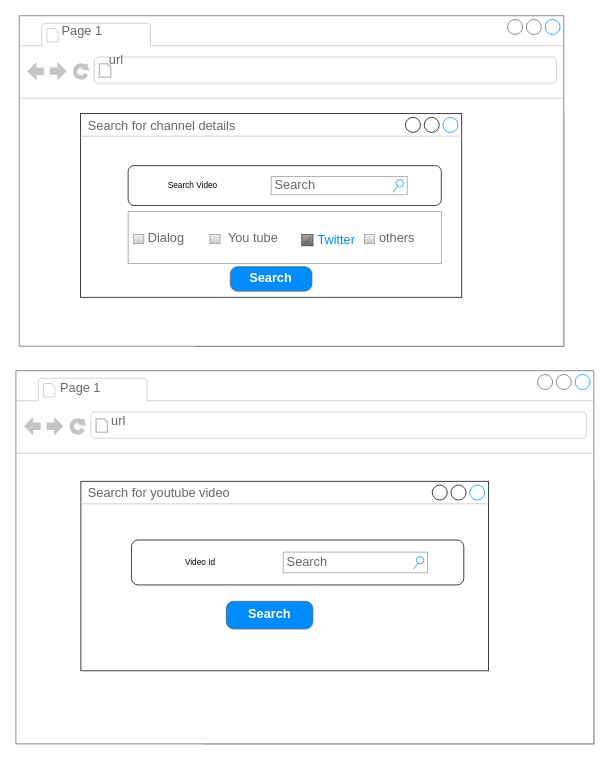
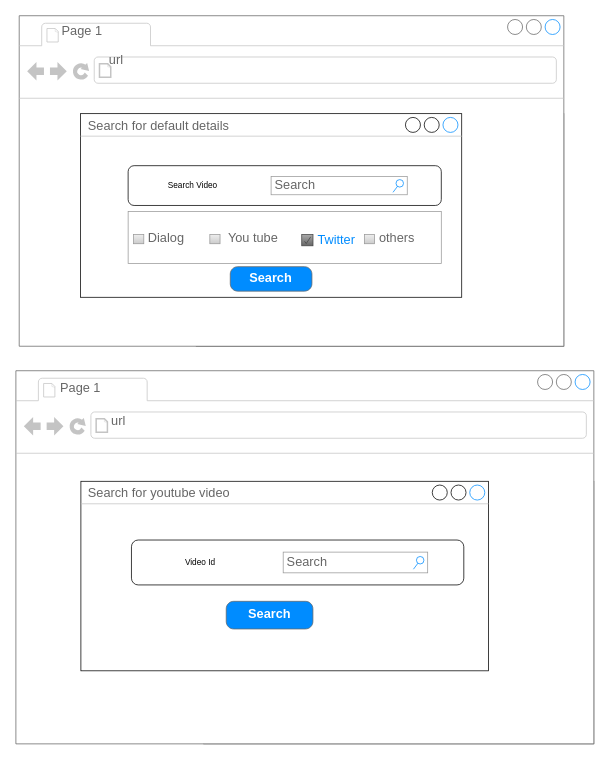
(171, 127) -> (171, 127)
